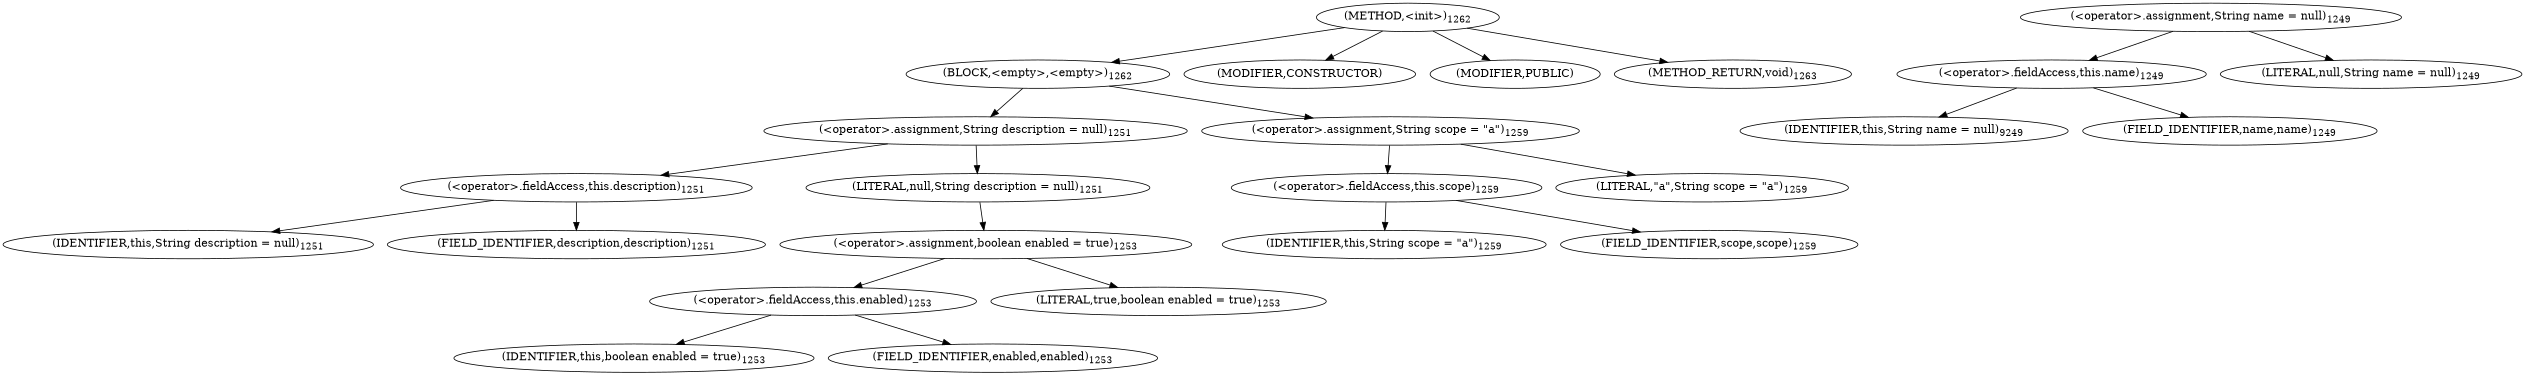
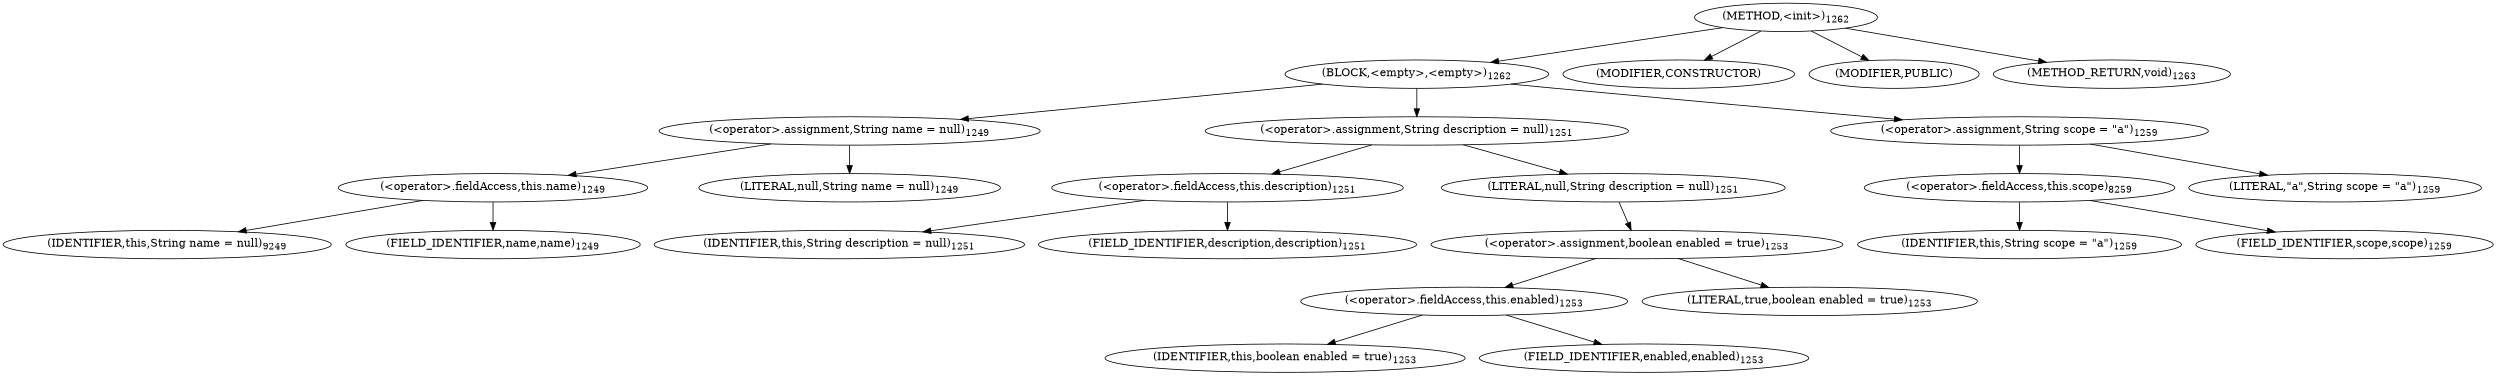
none -> (1146, 101)
(1488, 187) -> (2121, 187)
